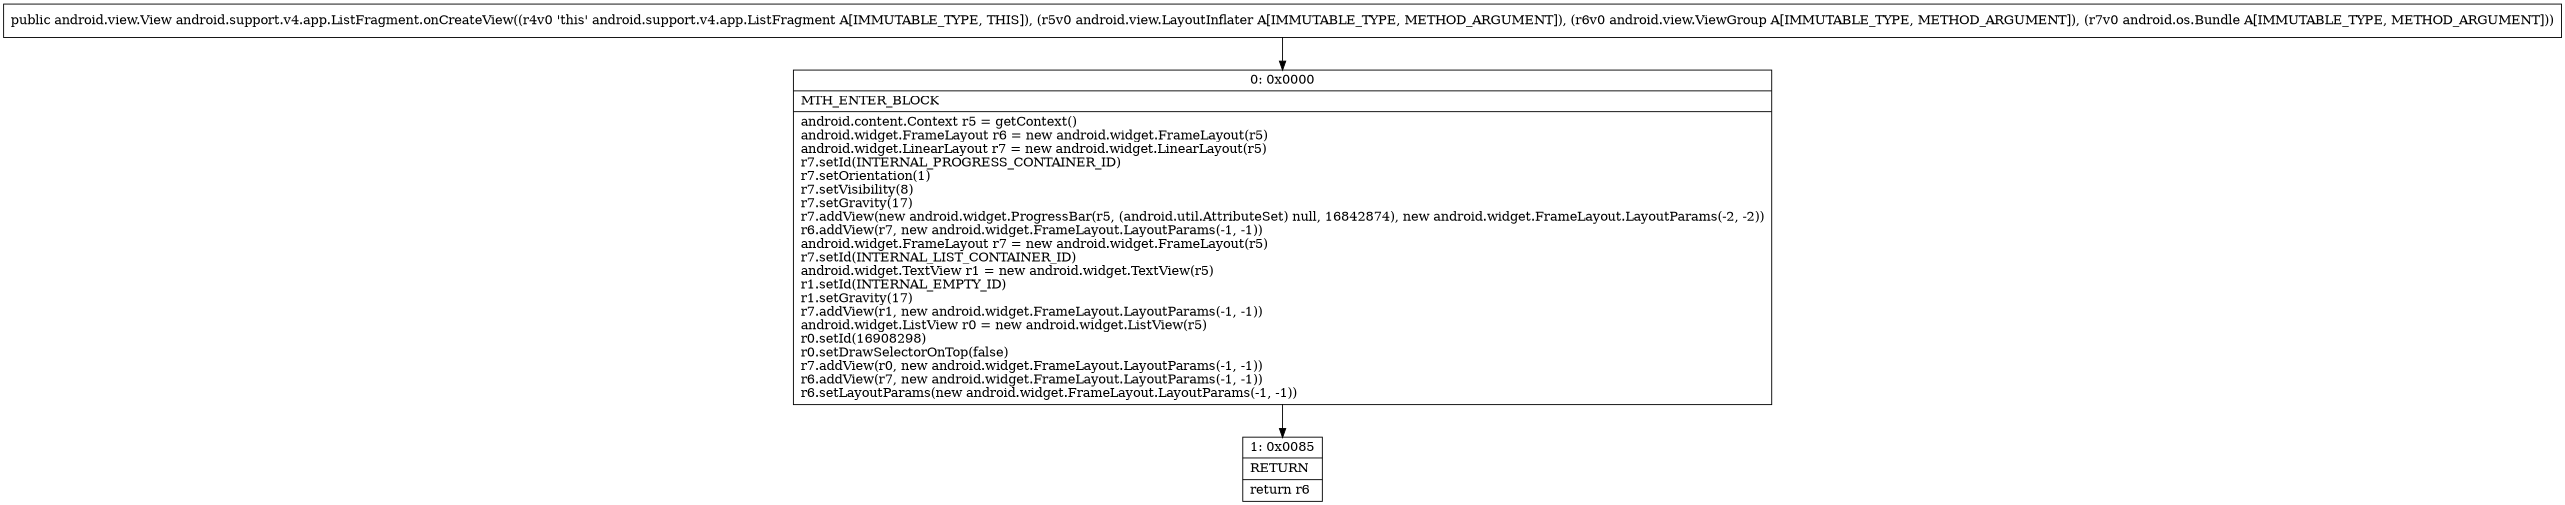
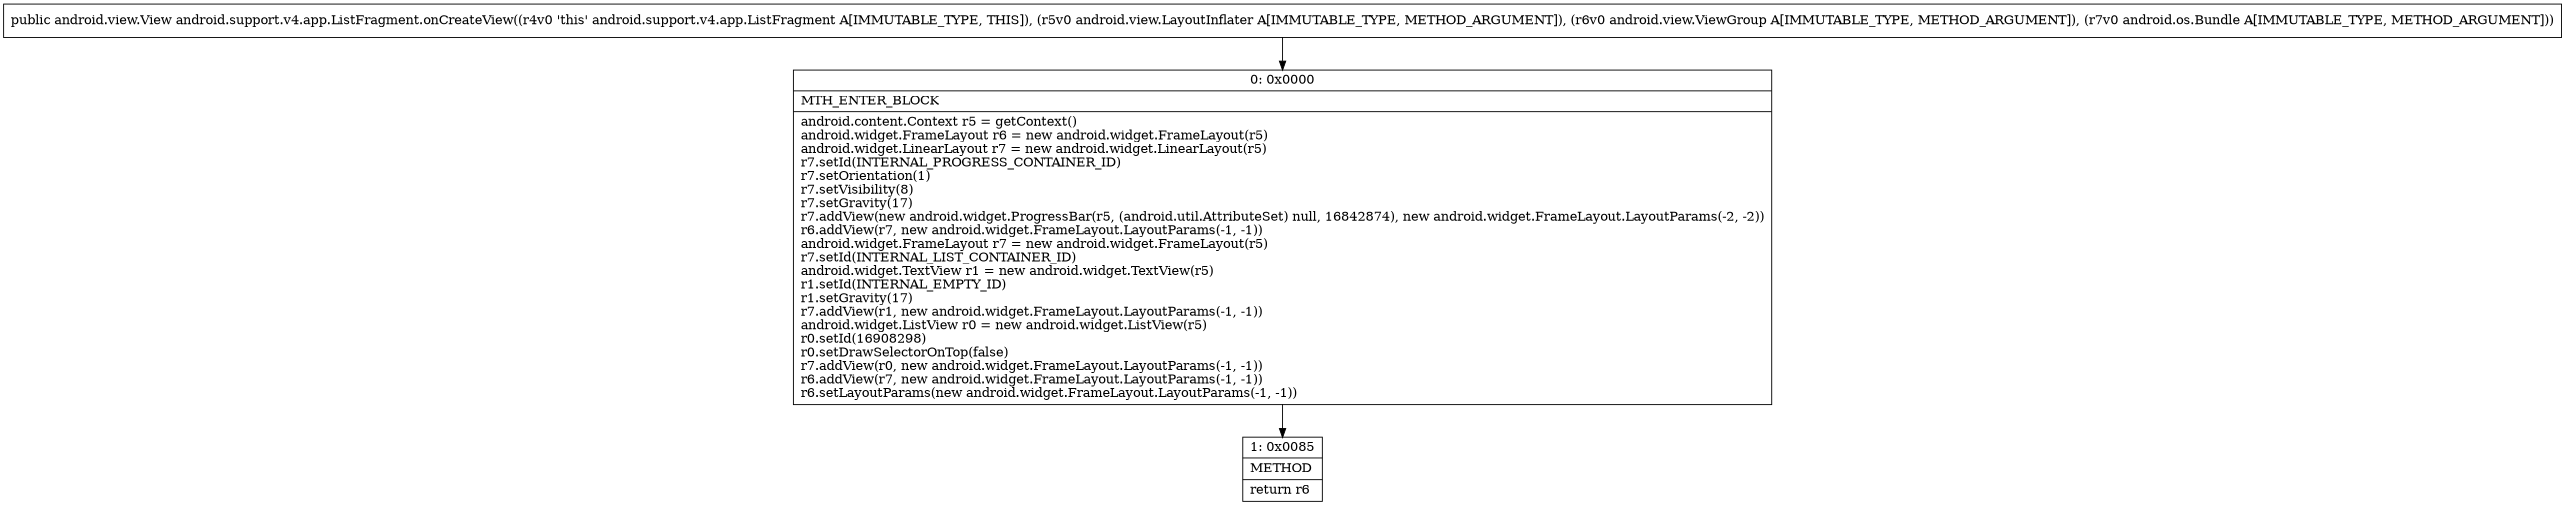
(1279, 468) -> (1281, 468)
